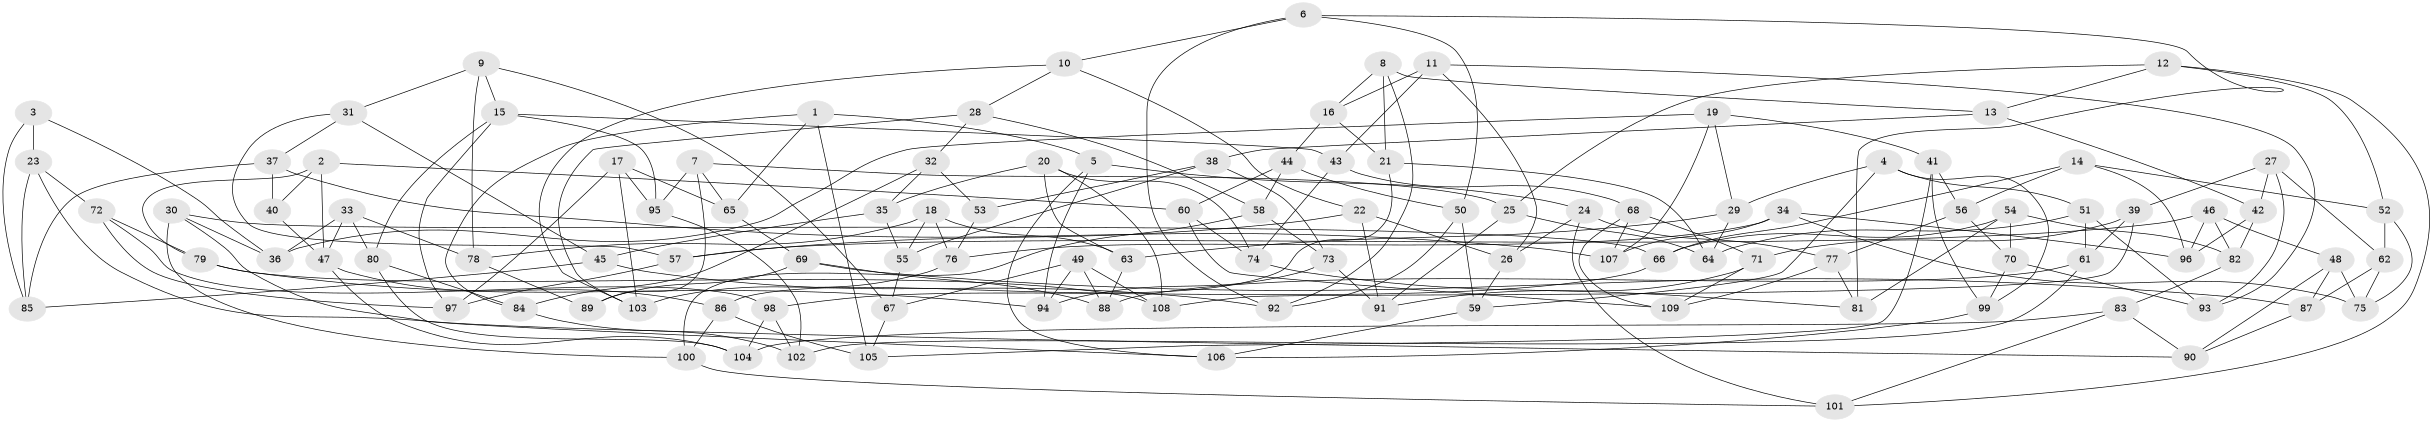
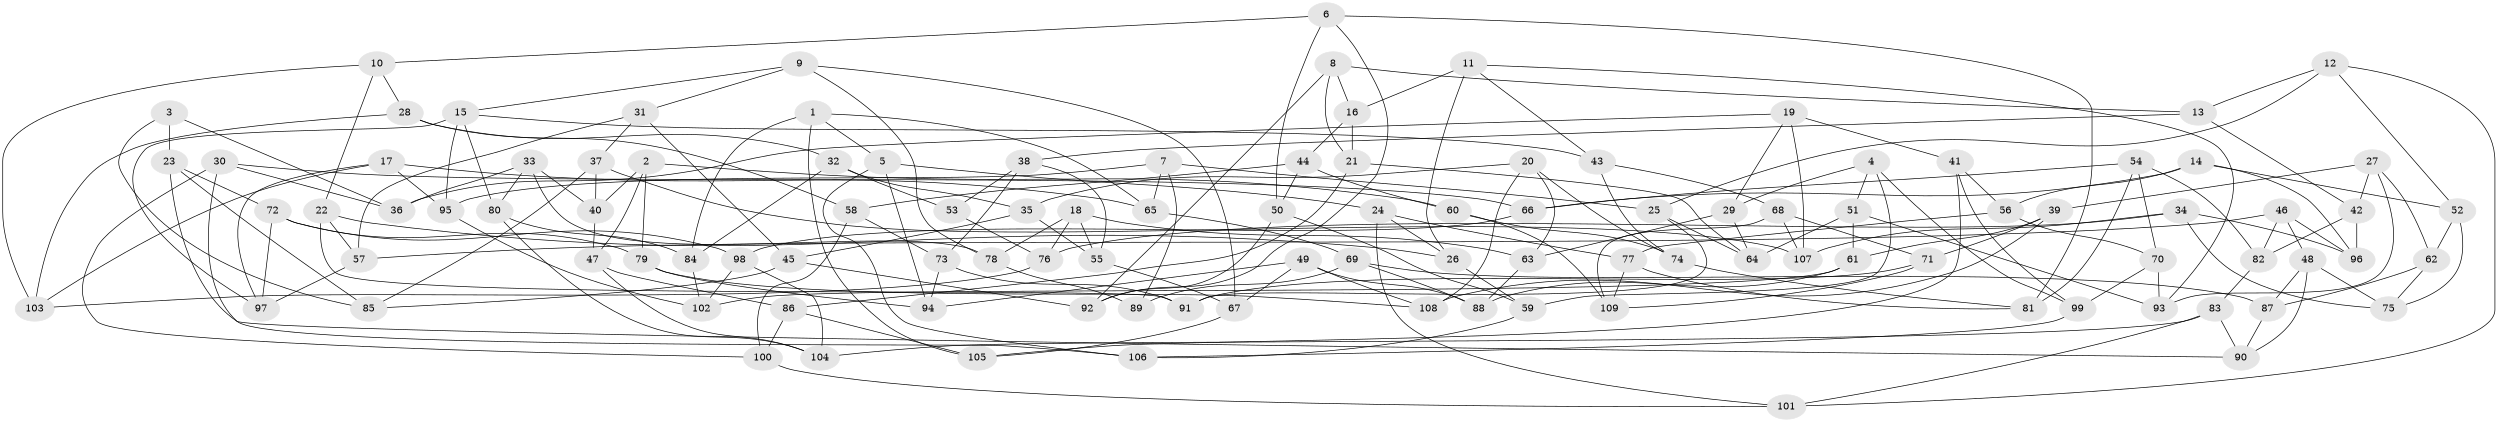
(336, 235) -> (570, 192)
